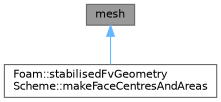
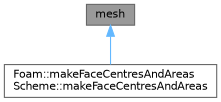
(111, 81) -> (111, 81)
